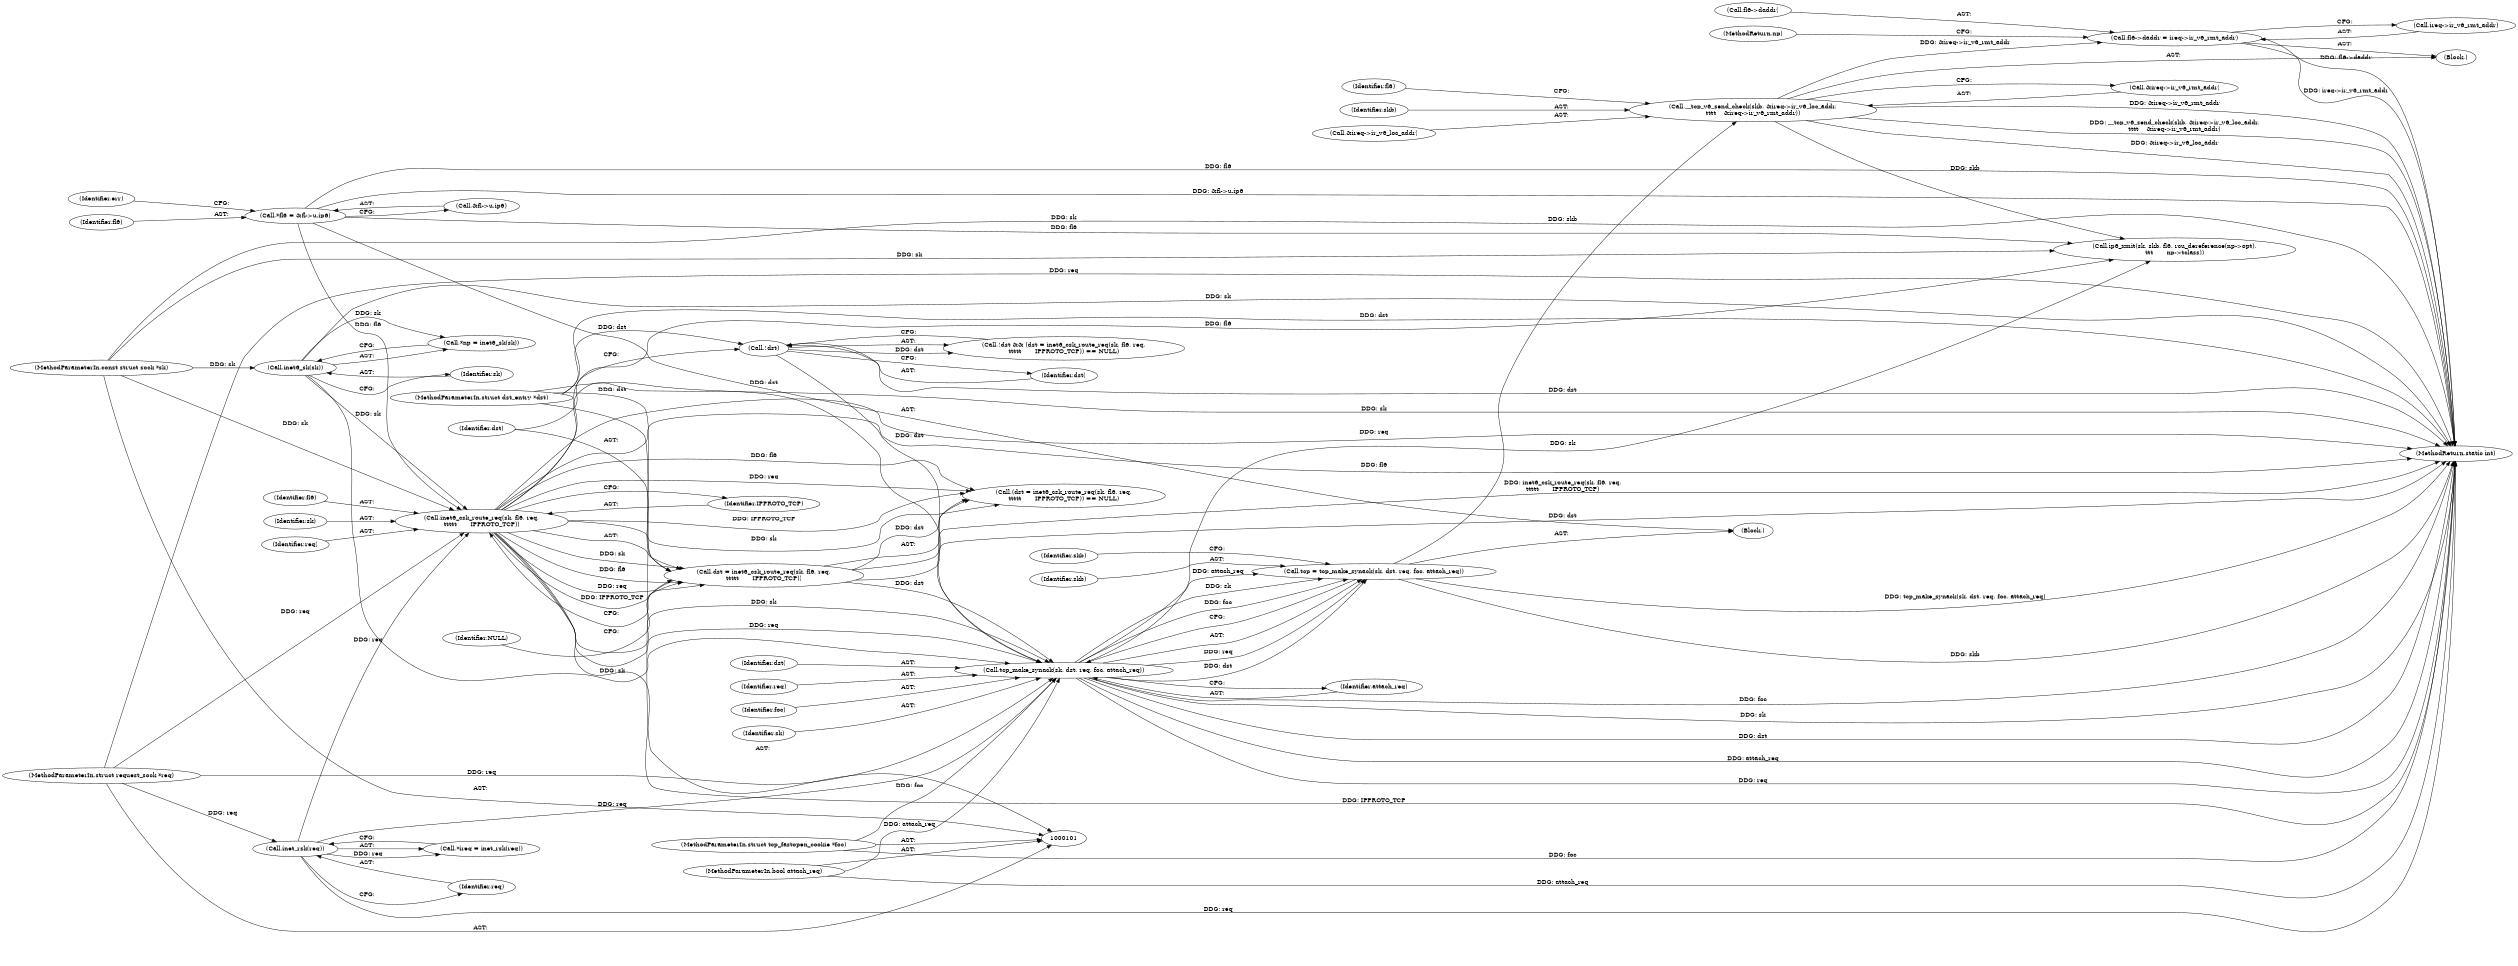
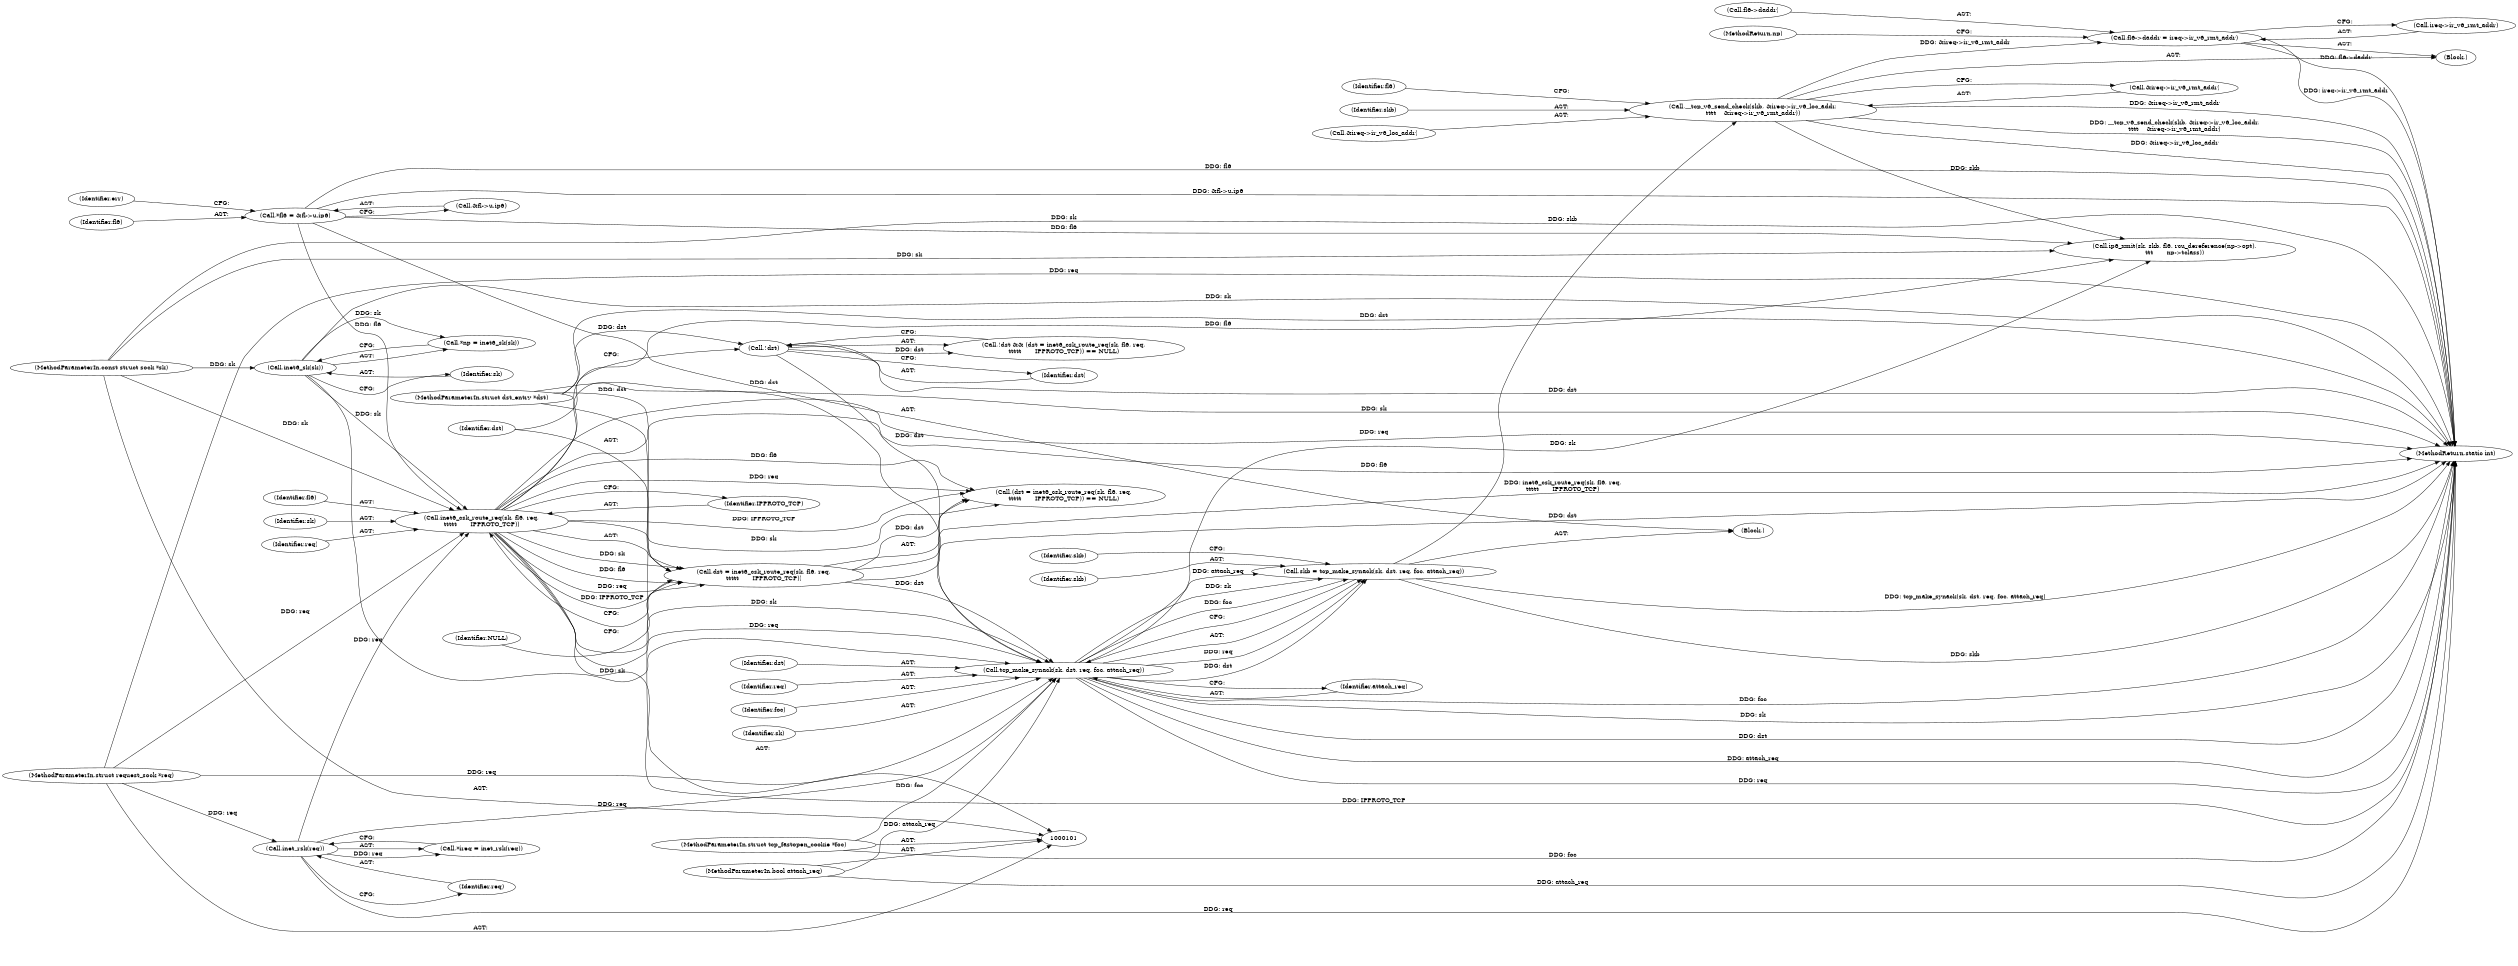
(1374, 572) -> (1374, 572)
